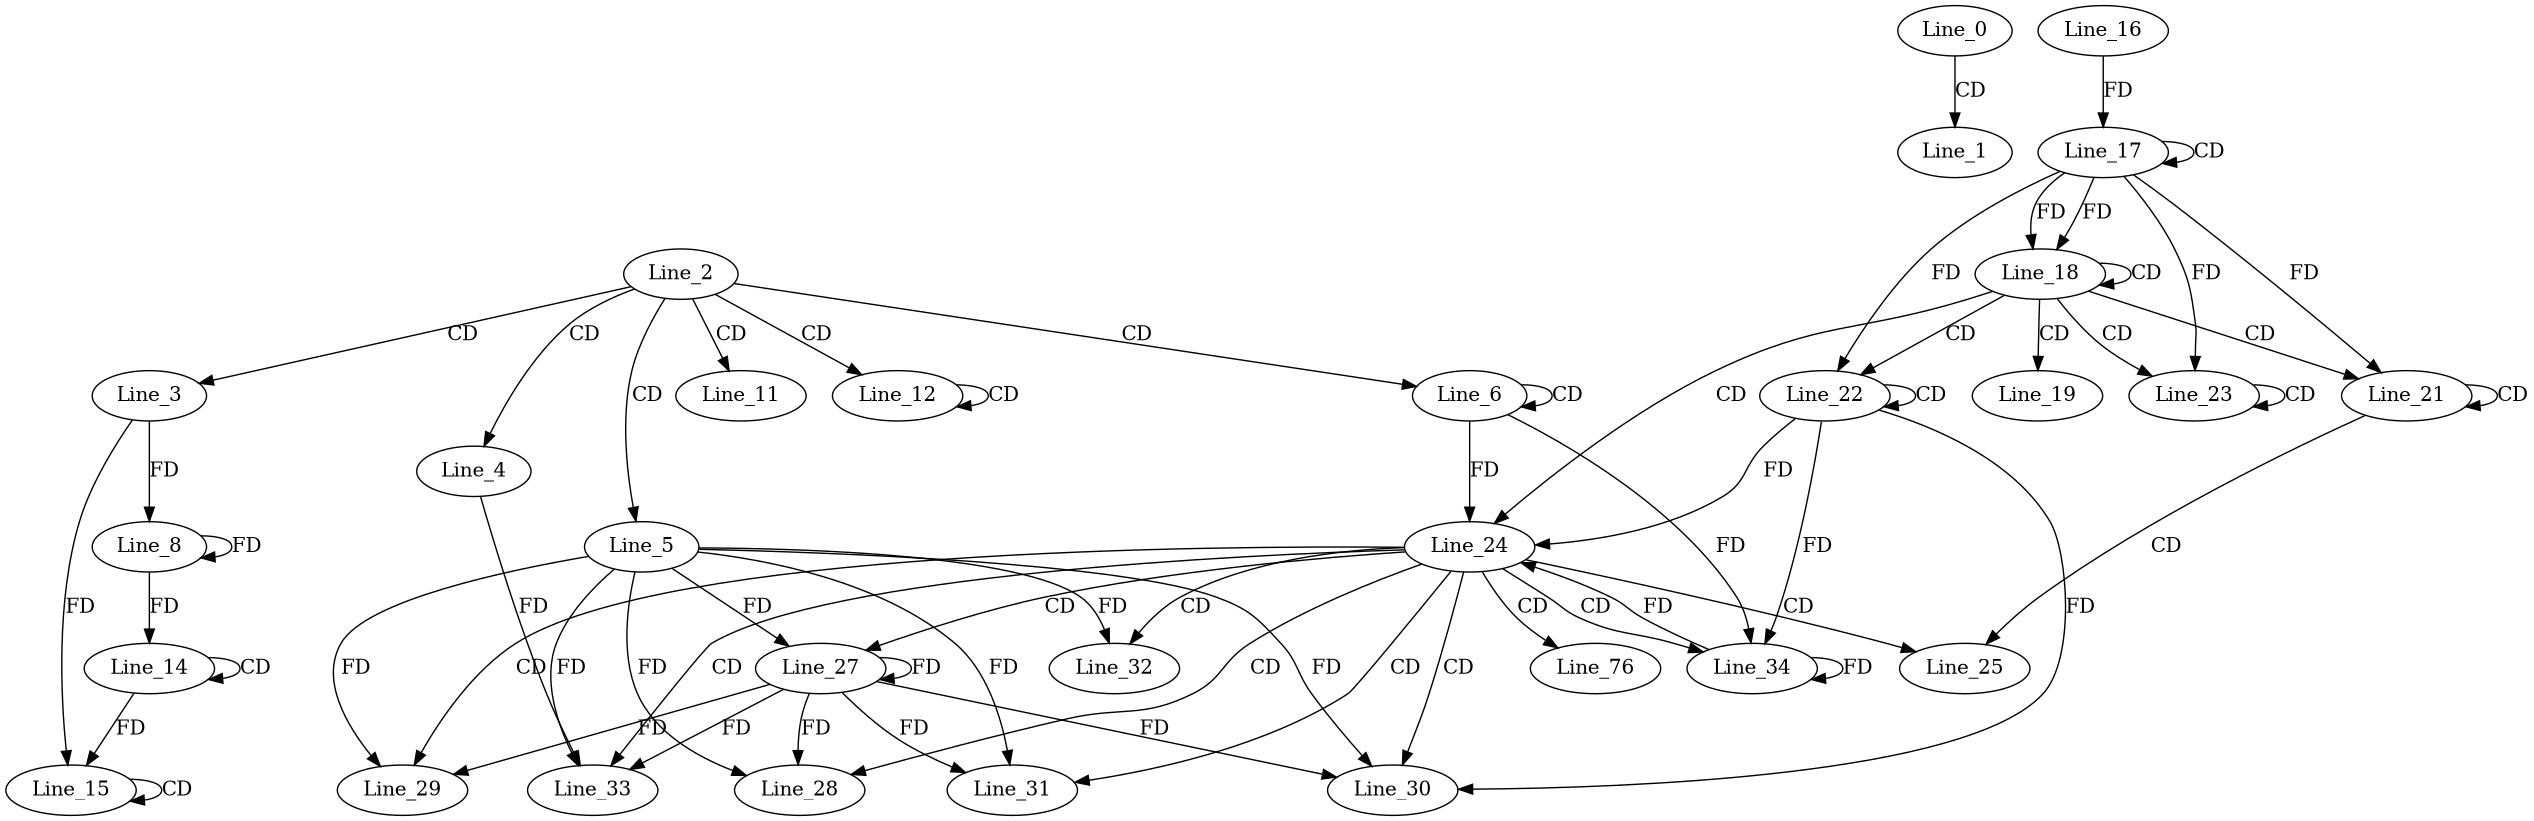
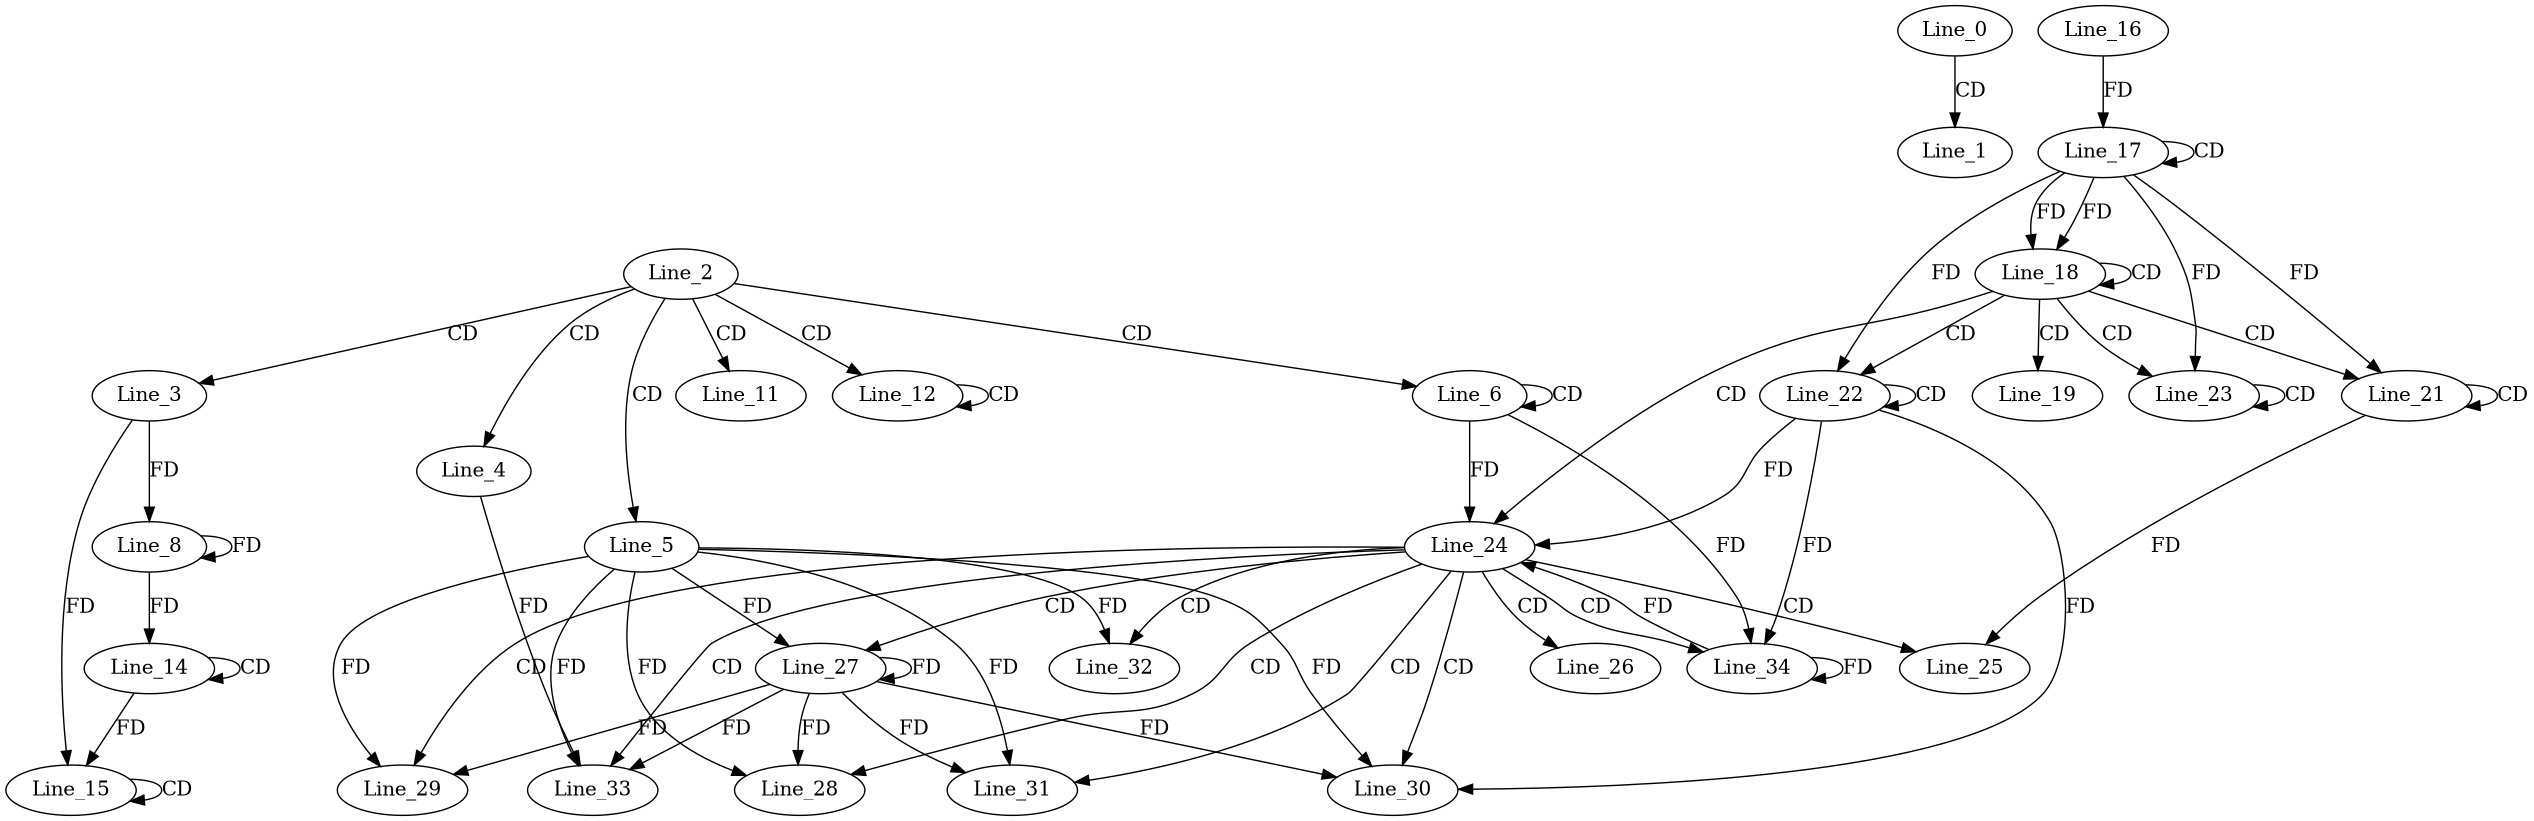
(2166, 547) -> (2166, 547)
(1596, 669) -> (1596, 669)
